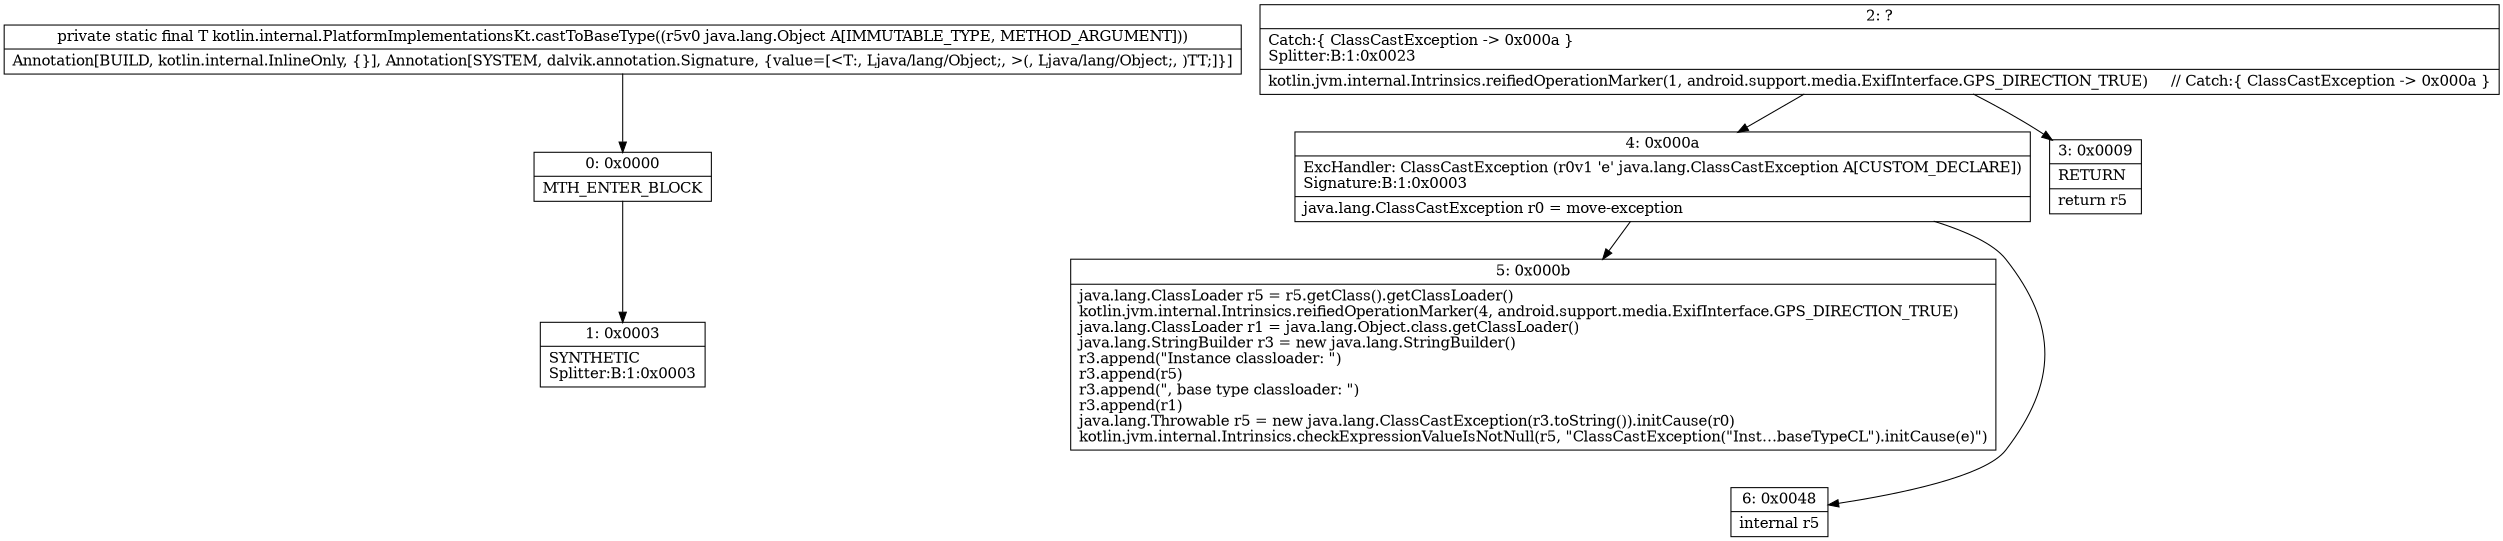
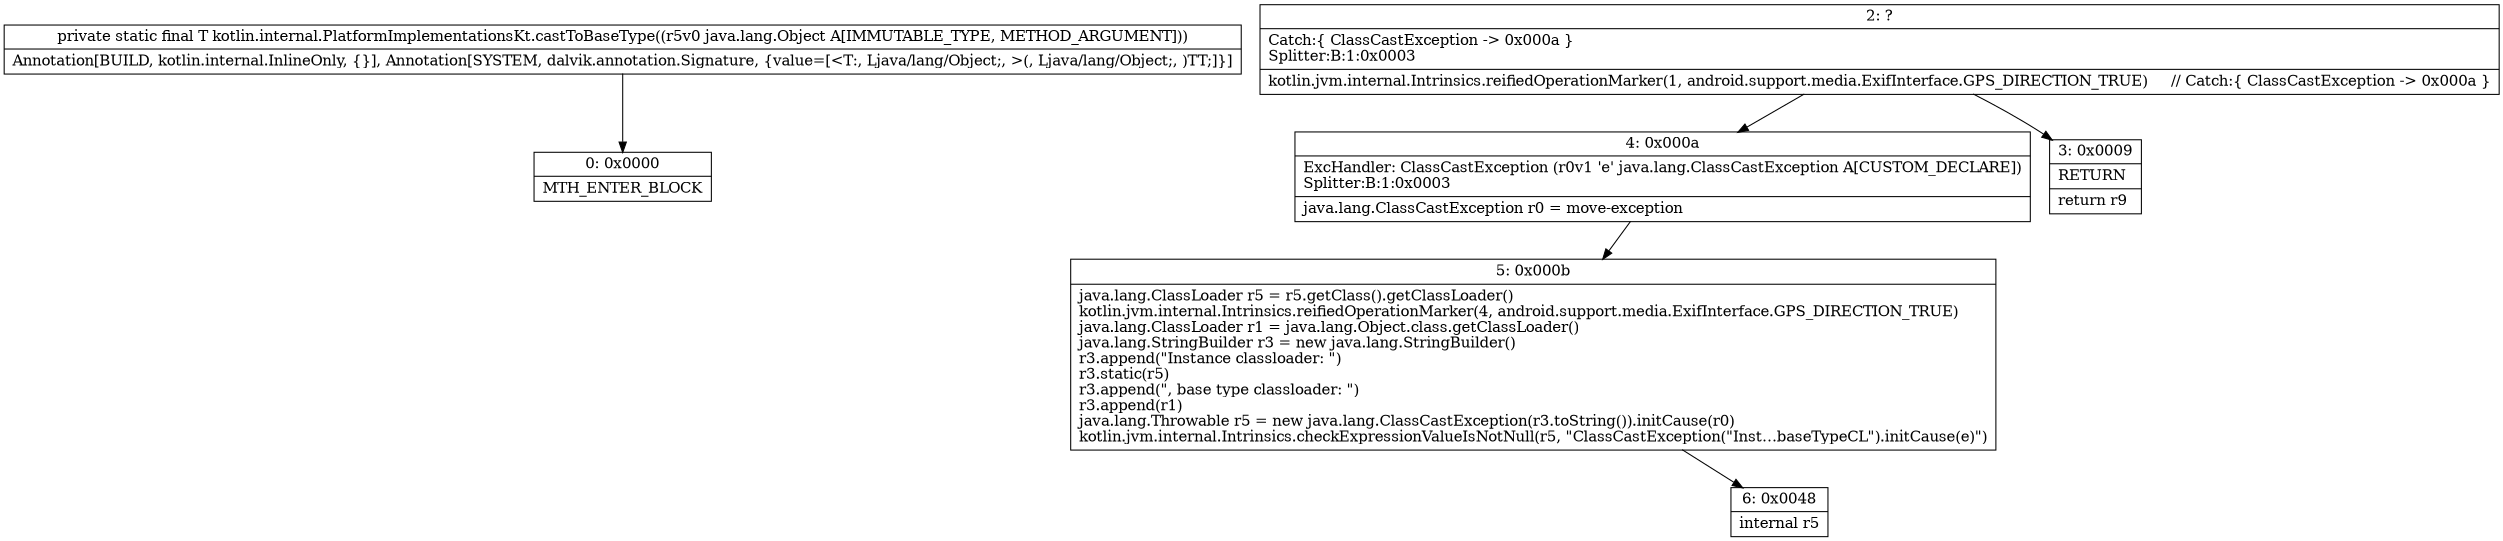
(1342, 56) -> (1342, 56)
(1385, 184) -> (1377, 184)
(2093, 201) -> (2093, 201)
(623, 355) -> none
(1131, 374) -> (1124, 374)
(2035, 401) -> (1708, 466)
